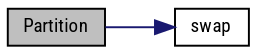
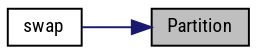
(130, 27) -> (107, 27)
